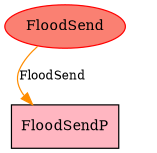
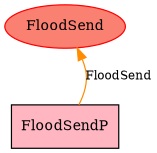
(20, 69) -> (86, 82)
